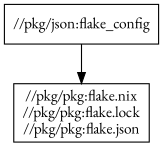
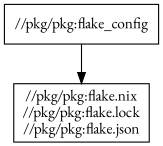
(82, 24) -> (82, 24)
